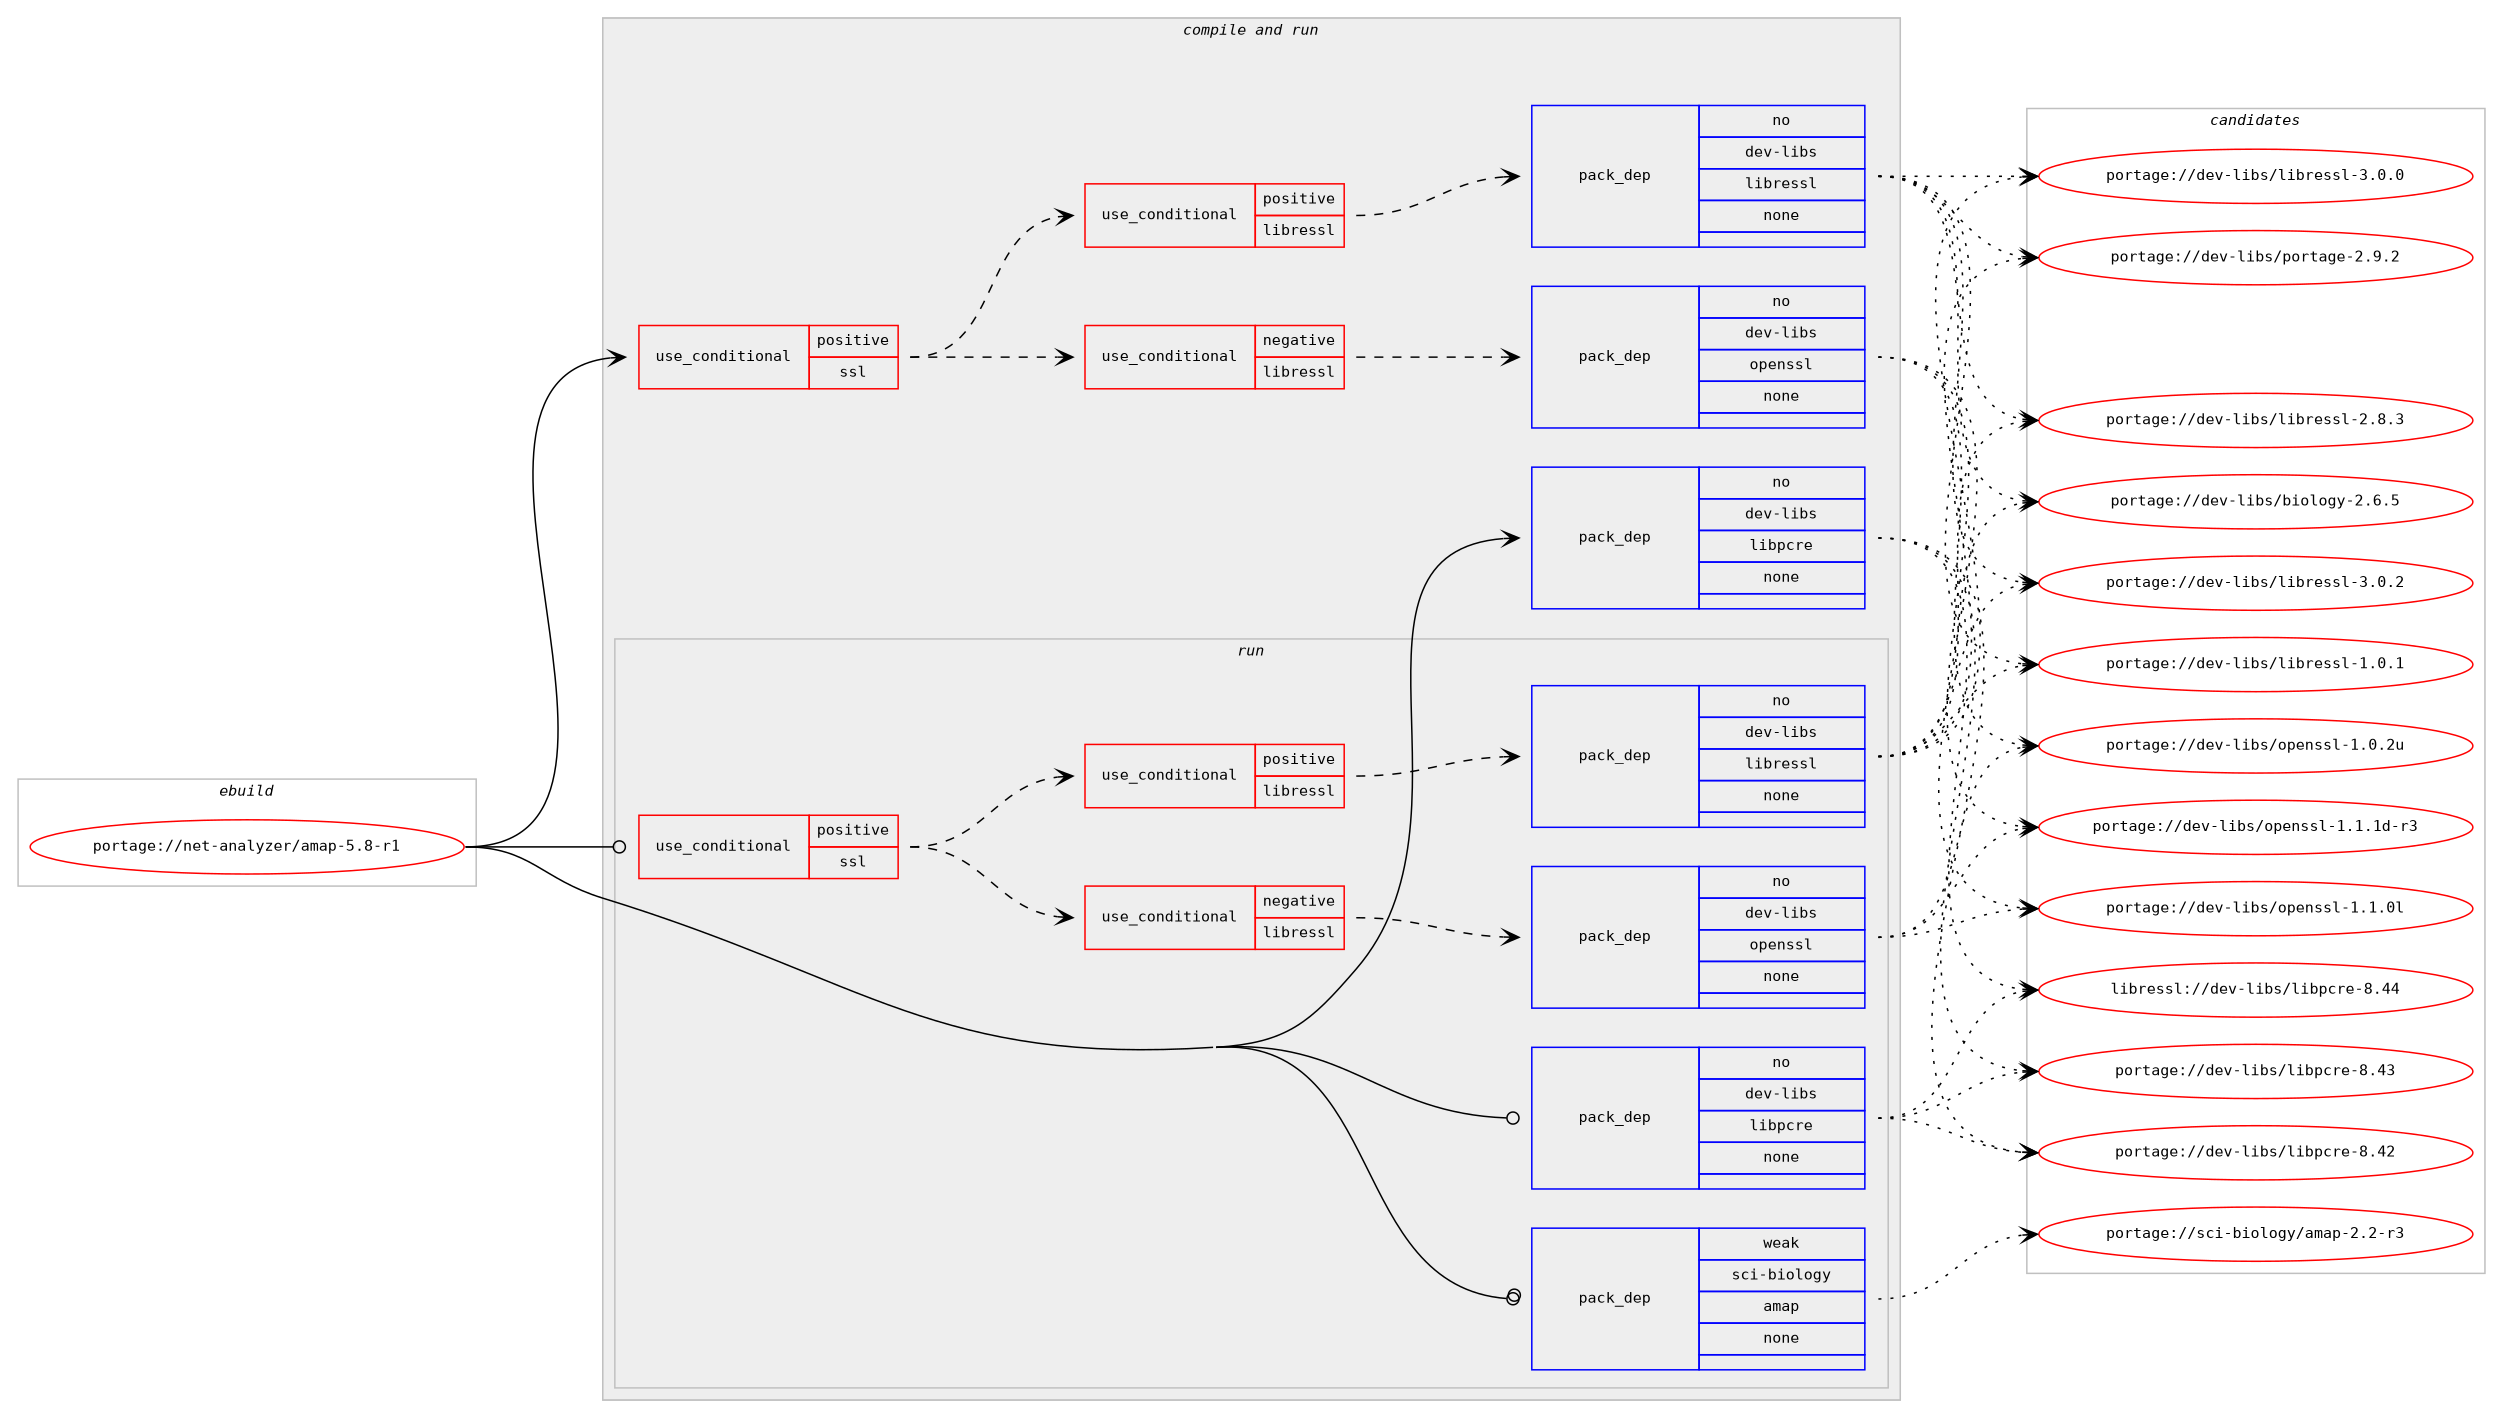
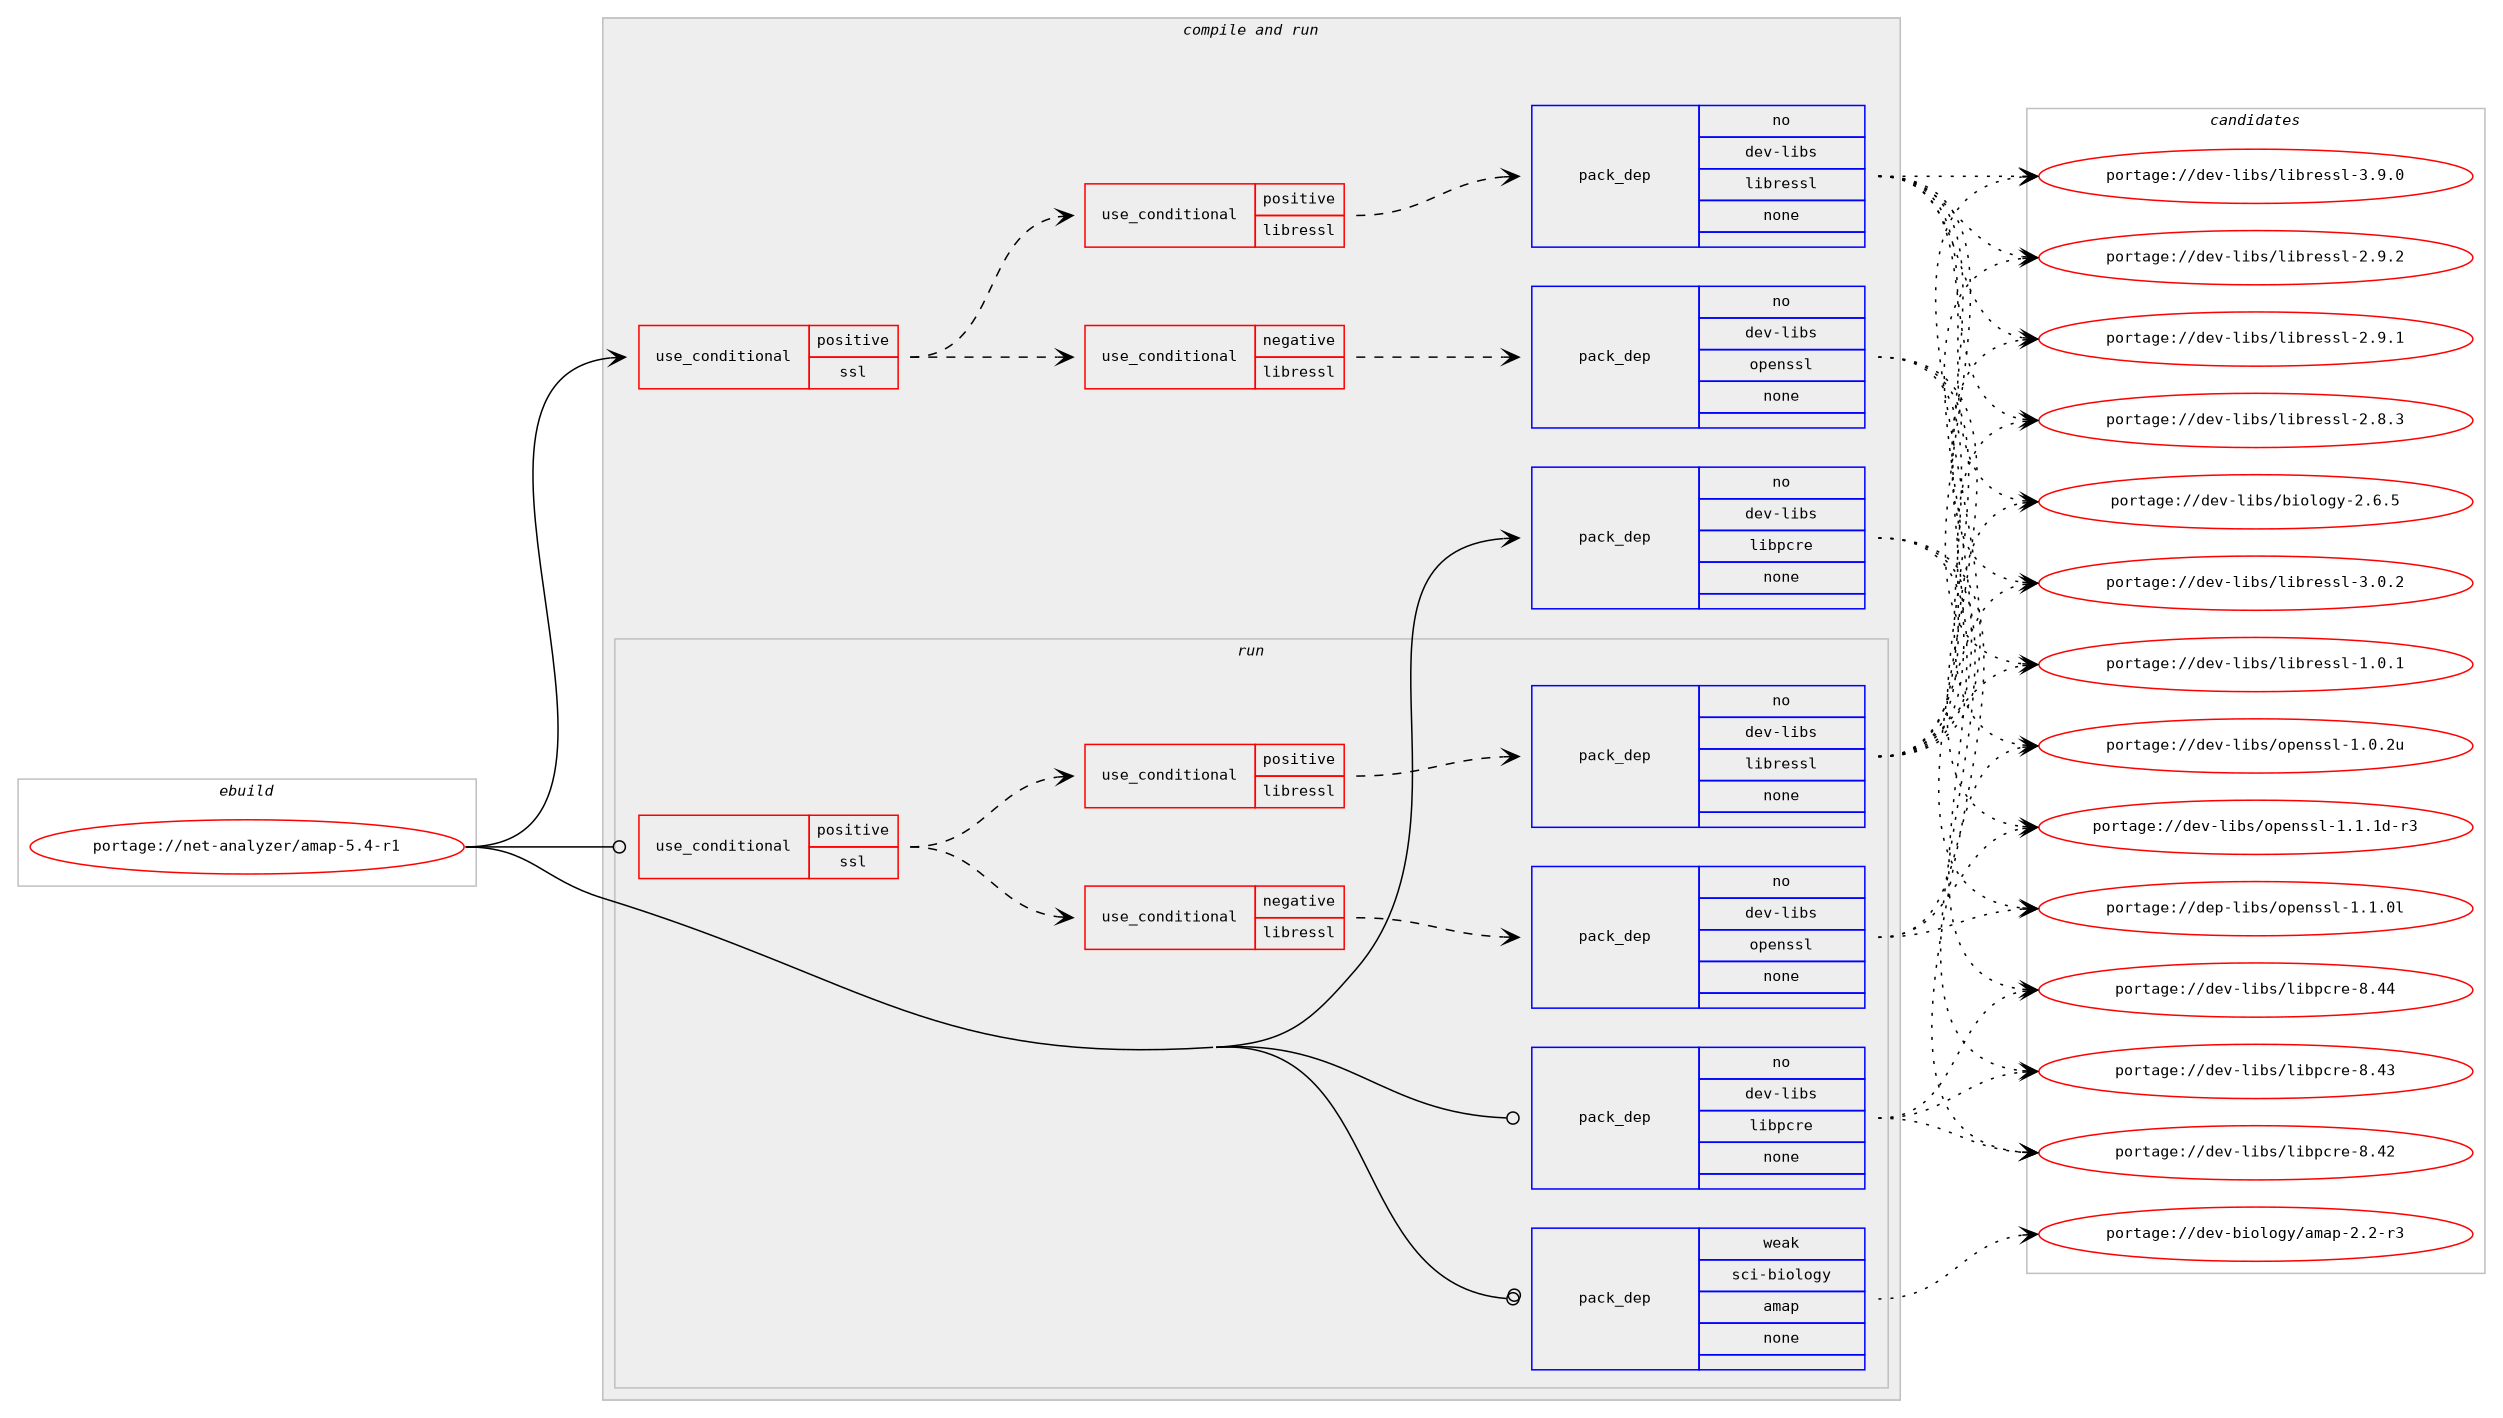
(2256, 176) -> (2256, 176)
(2256, 258) -> (2256, 258)
none -> (2256, 339)
(247, 847) -> (247, 847)
(2256, 909) -> (2256, 909)
(2256, 990) -> (2256, 990)
(2256, 1234) -> (2256, 1234)
